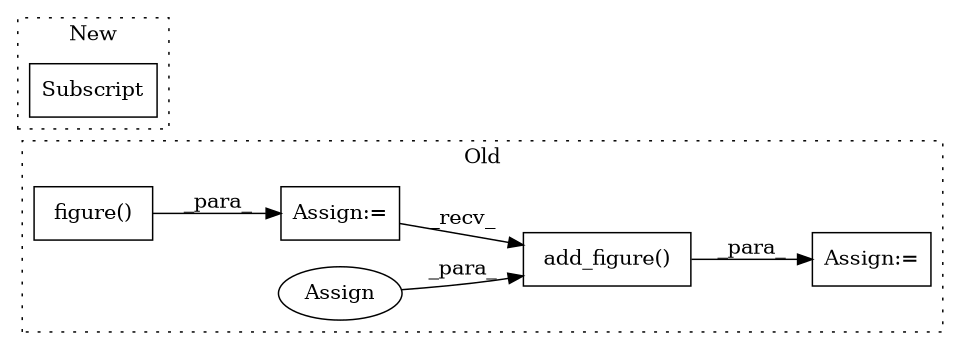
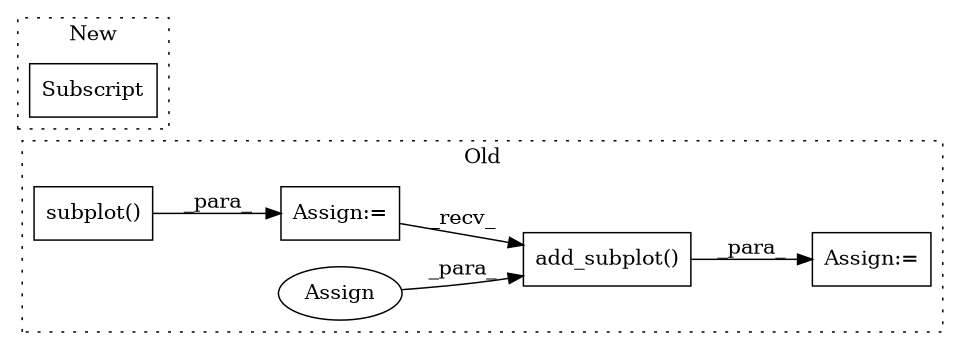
(93, 213) -> (93, 213)
(607, 259) -> (607, 259)
